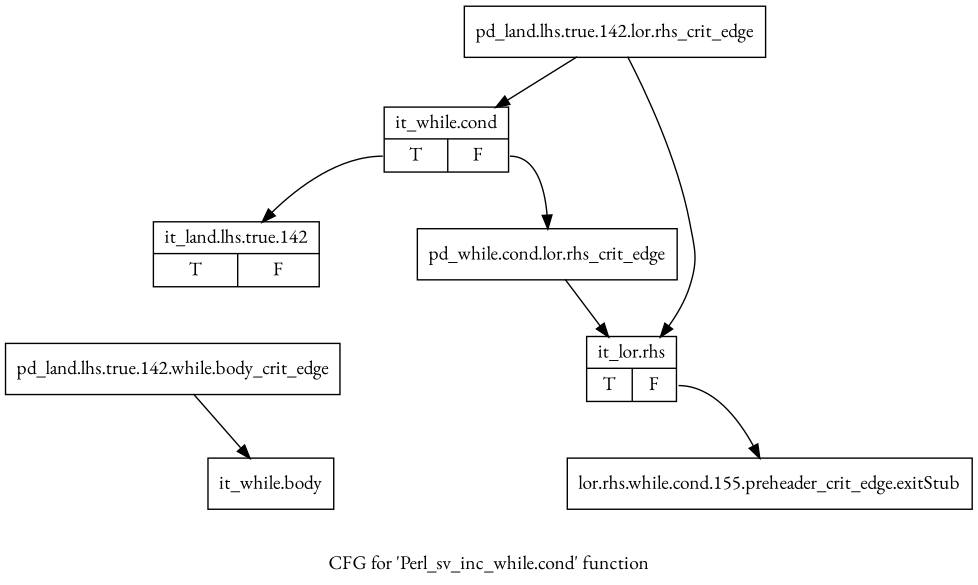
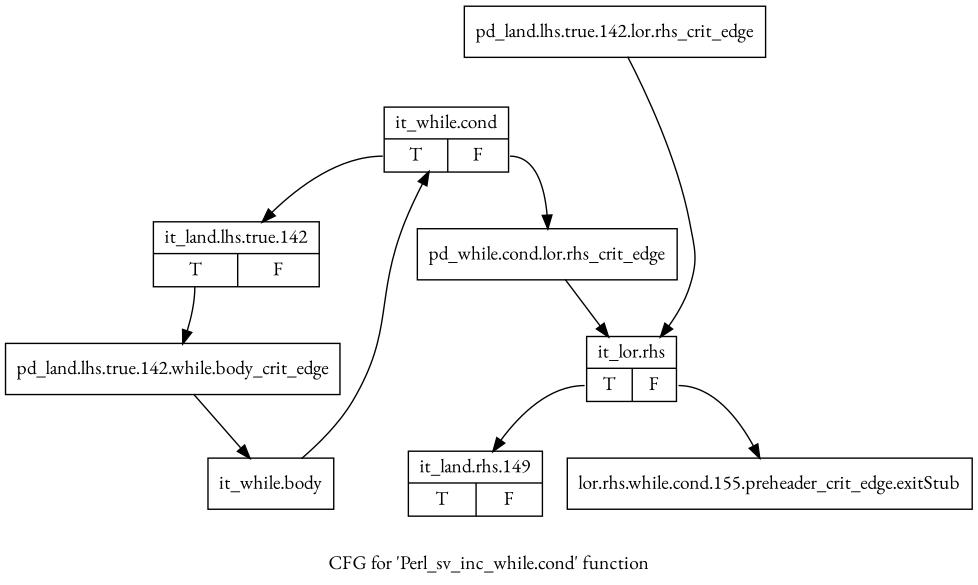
(542, 78) -> (380, 330)
none -> (193, 309)
none -> (475, 484)
